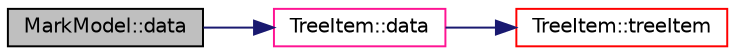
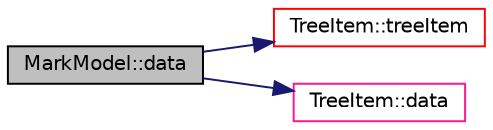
(471, 28) -> (229, 48)
